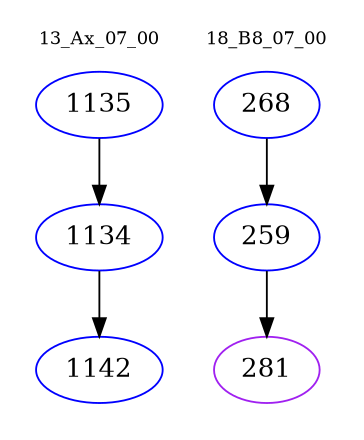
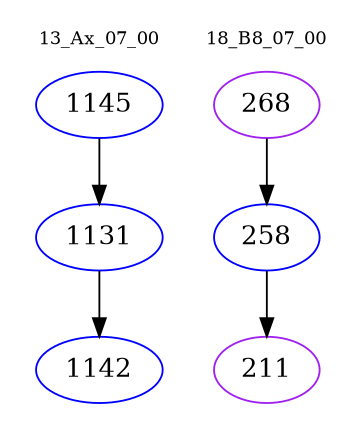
(99, 105) -> (99, 105)
(267, 105) -> (267, 105)
(99, 237) -> (99, 237)
(267, 237) -> (267, 237)
(267, 370) -> (267, 370)
